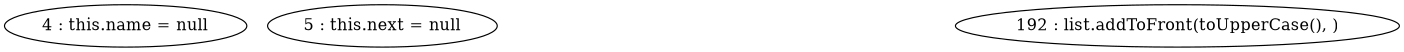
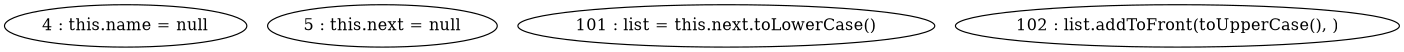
none -> (726, 26)
(1177, 26) -> (1177, 26)
